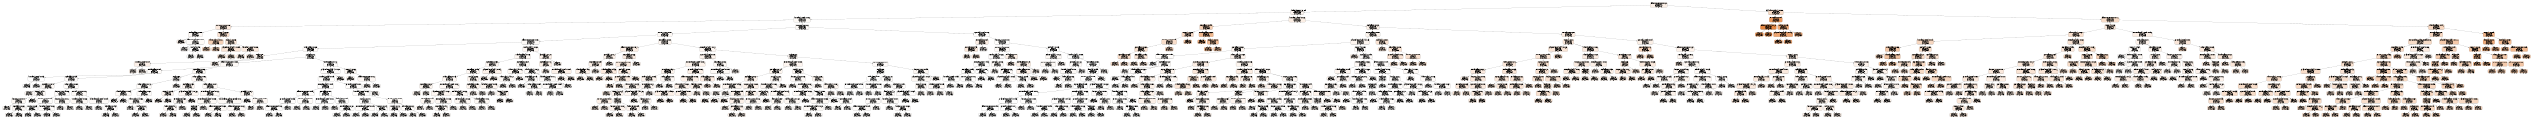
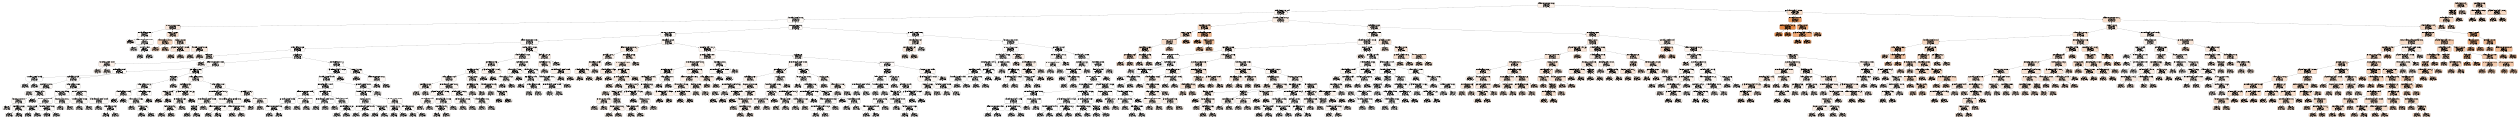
(2427, 86) -> none
